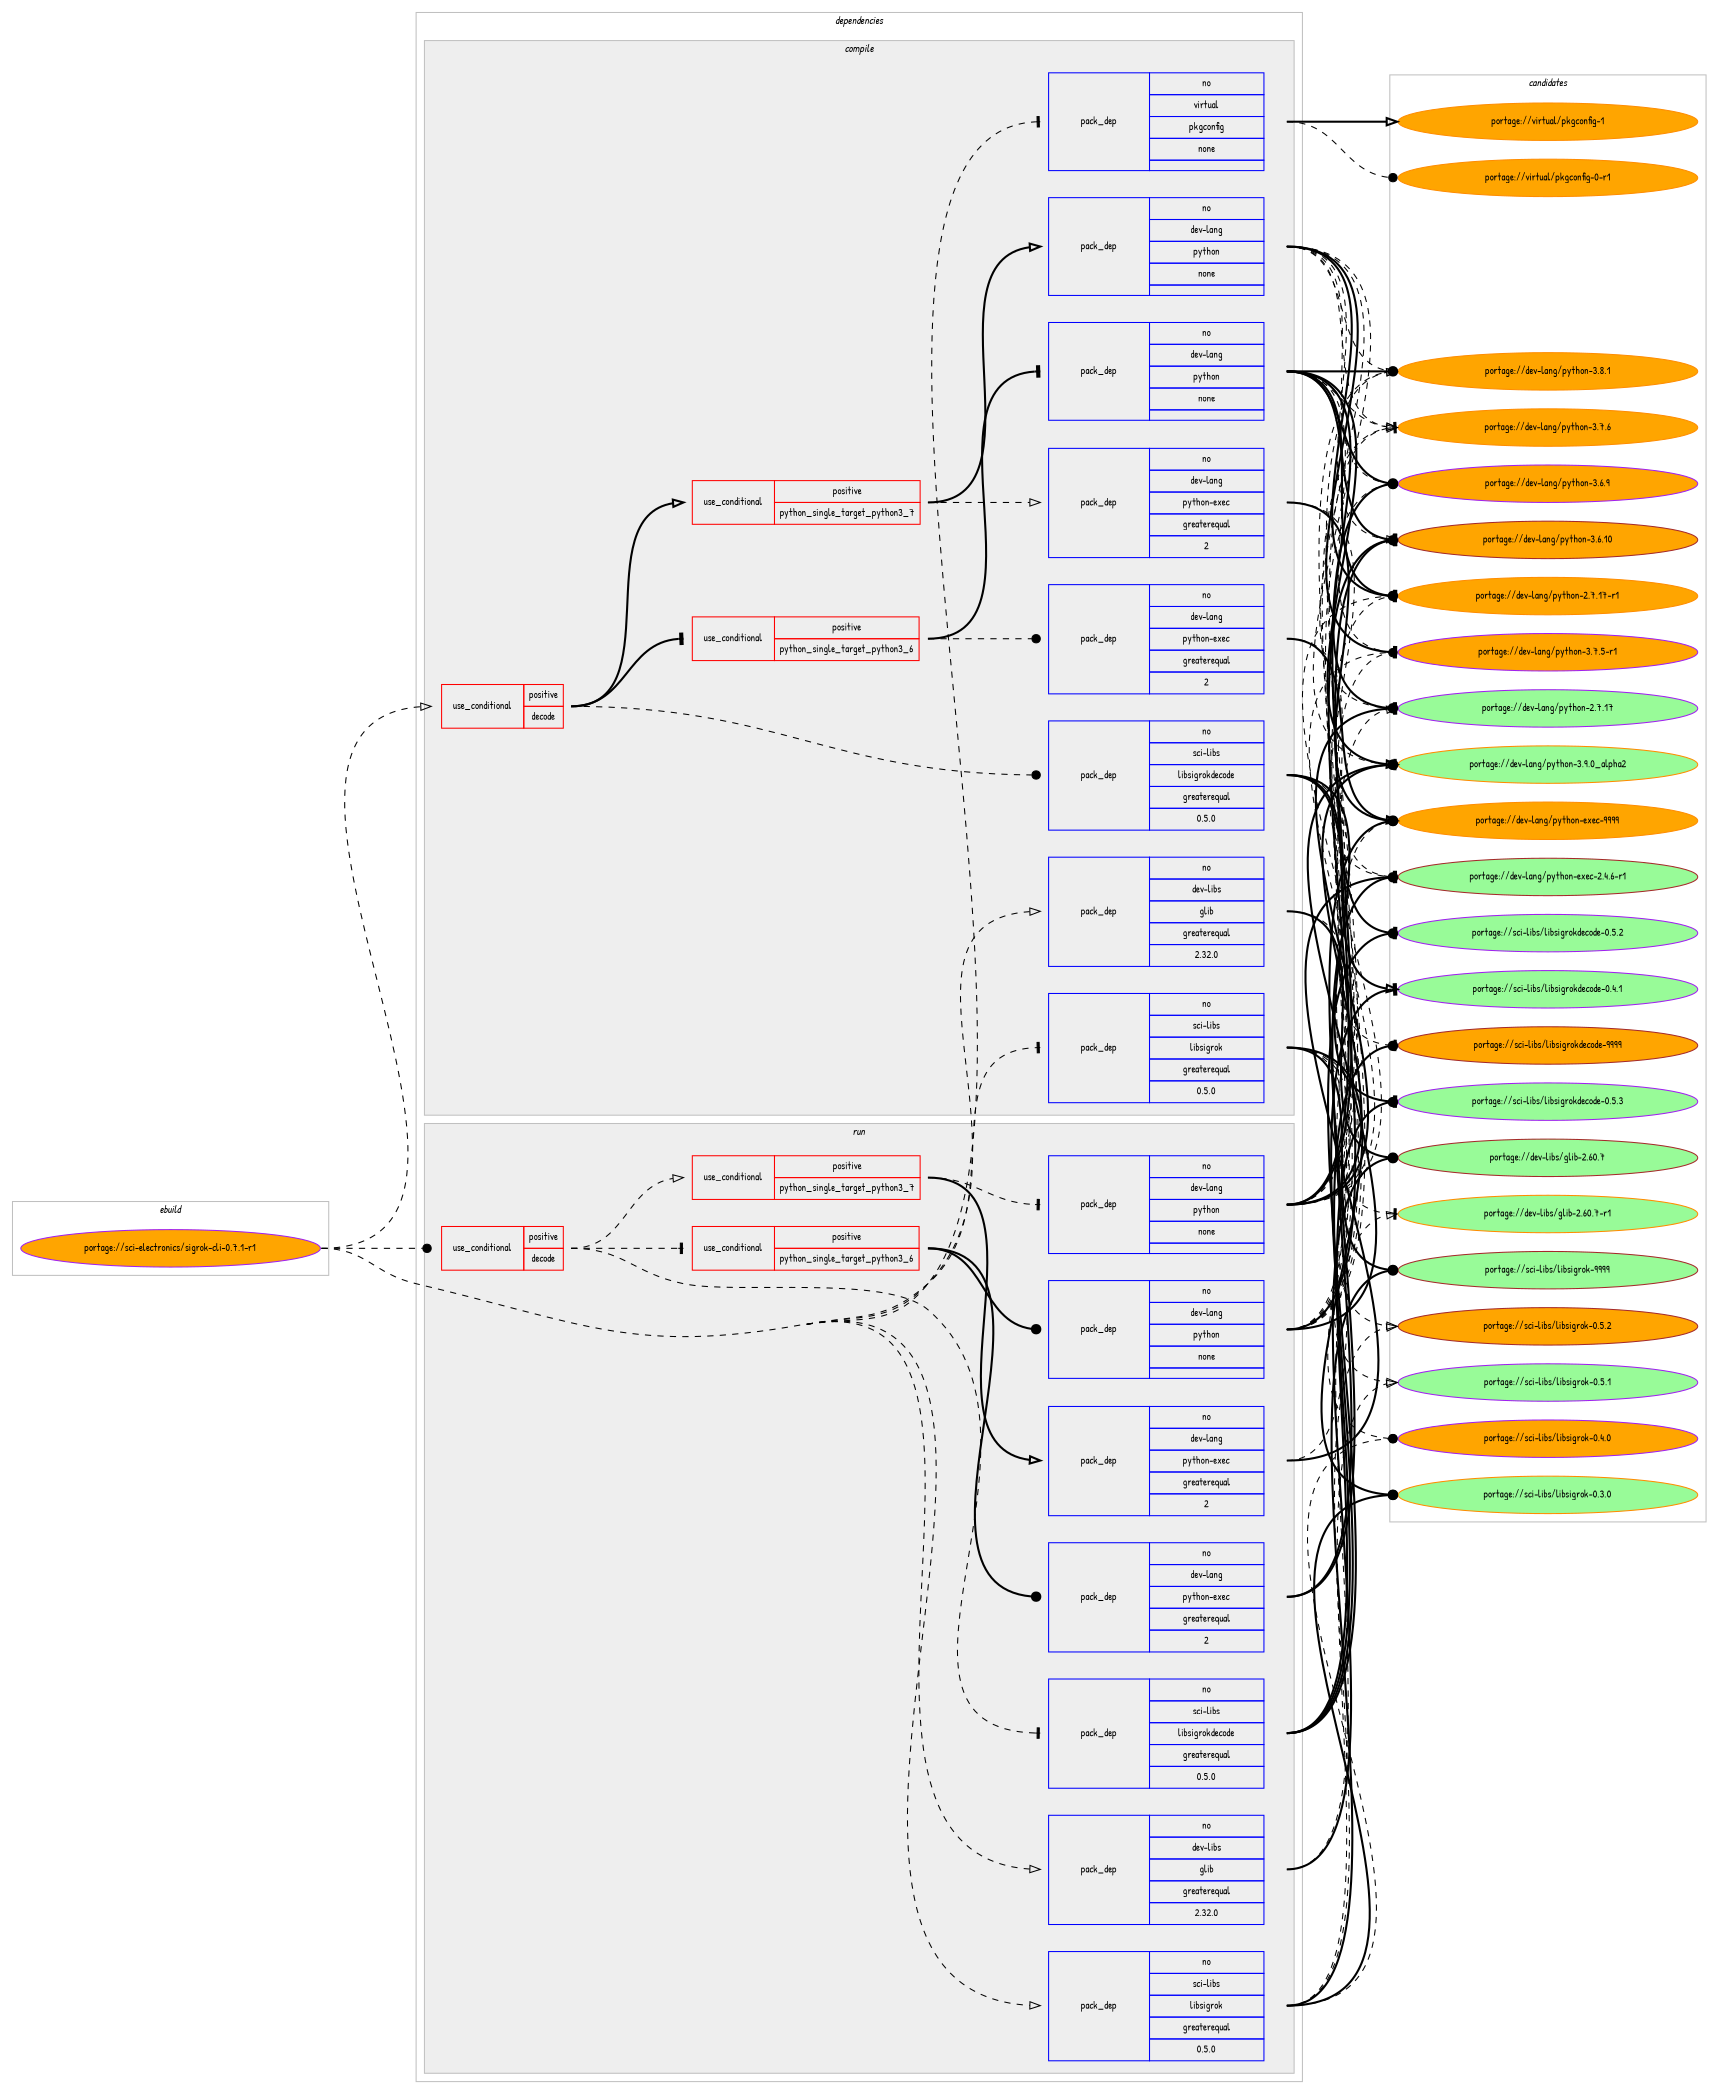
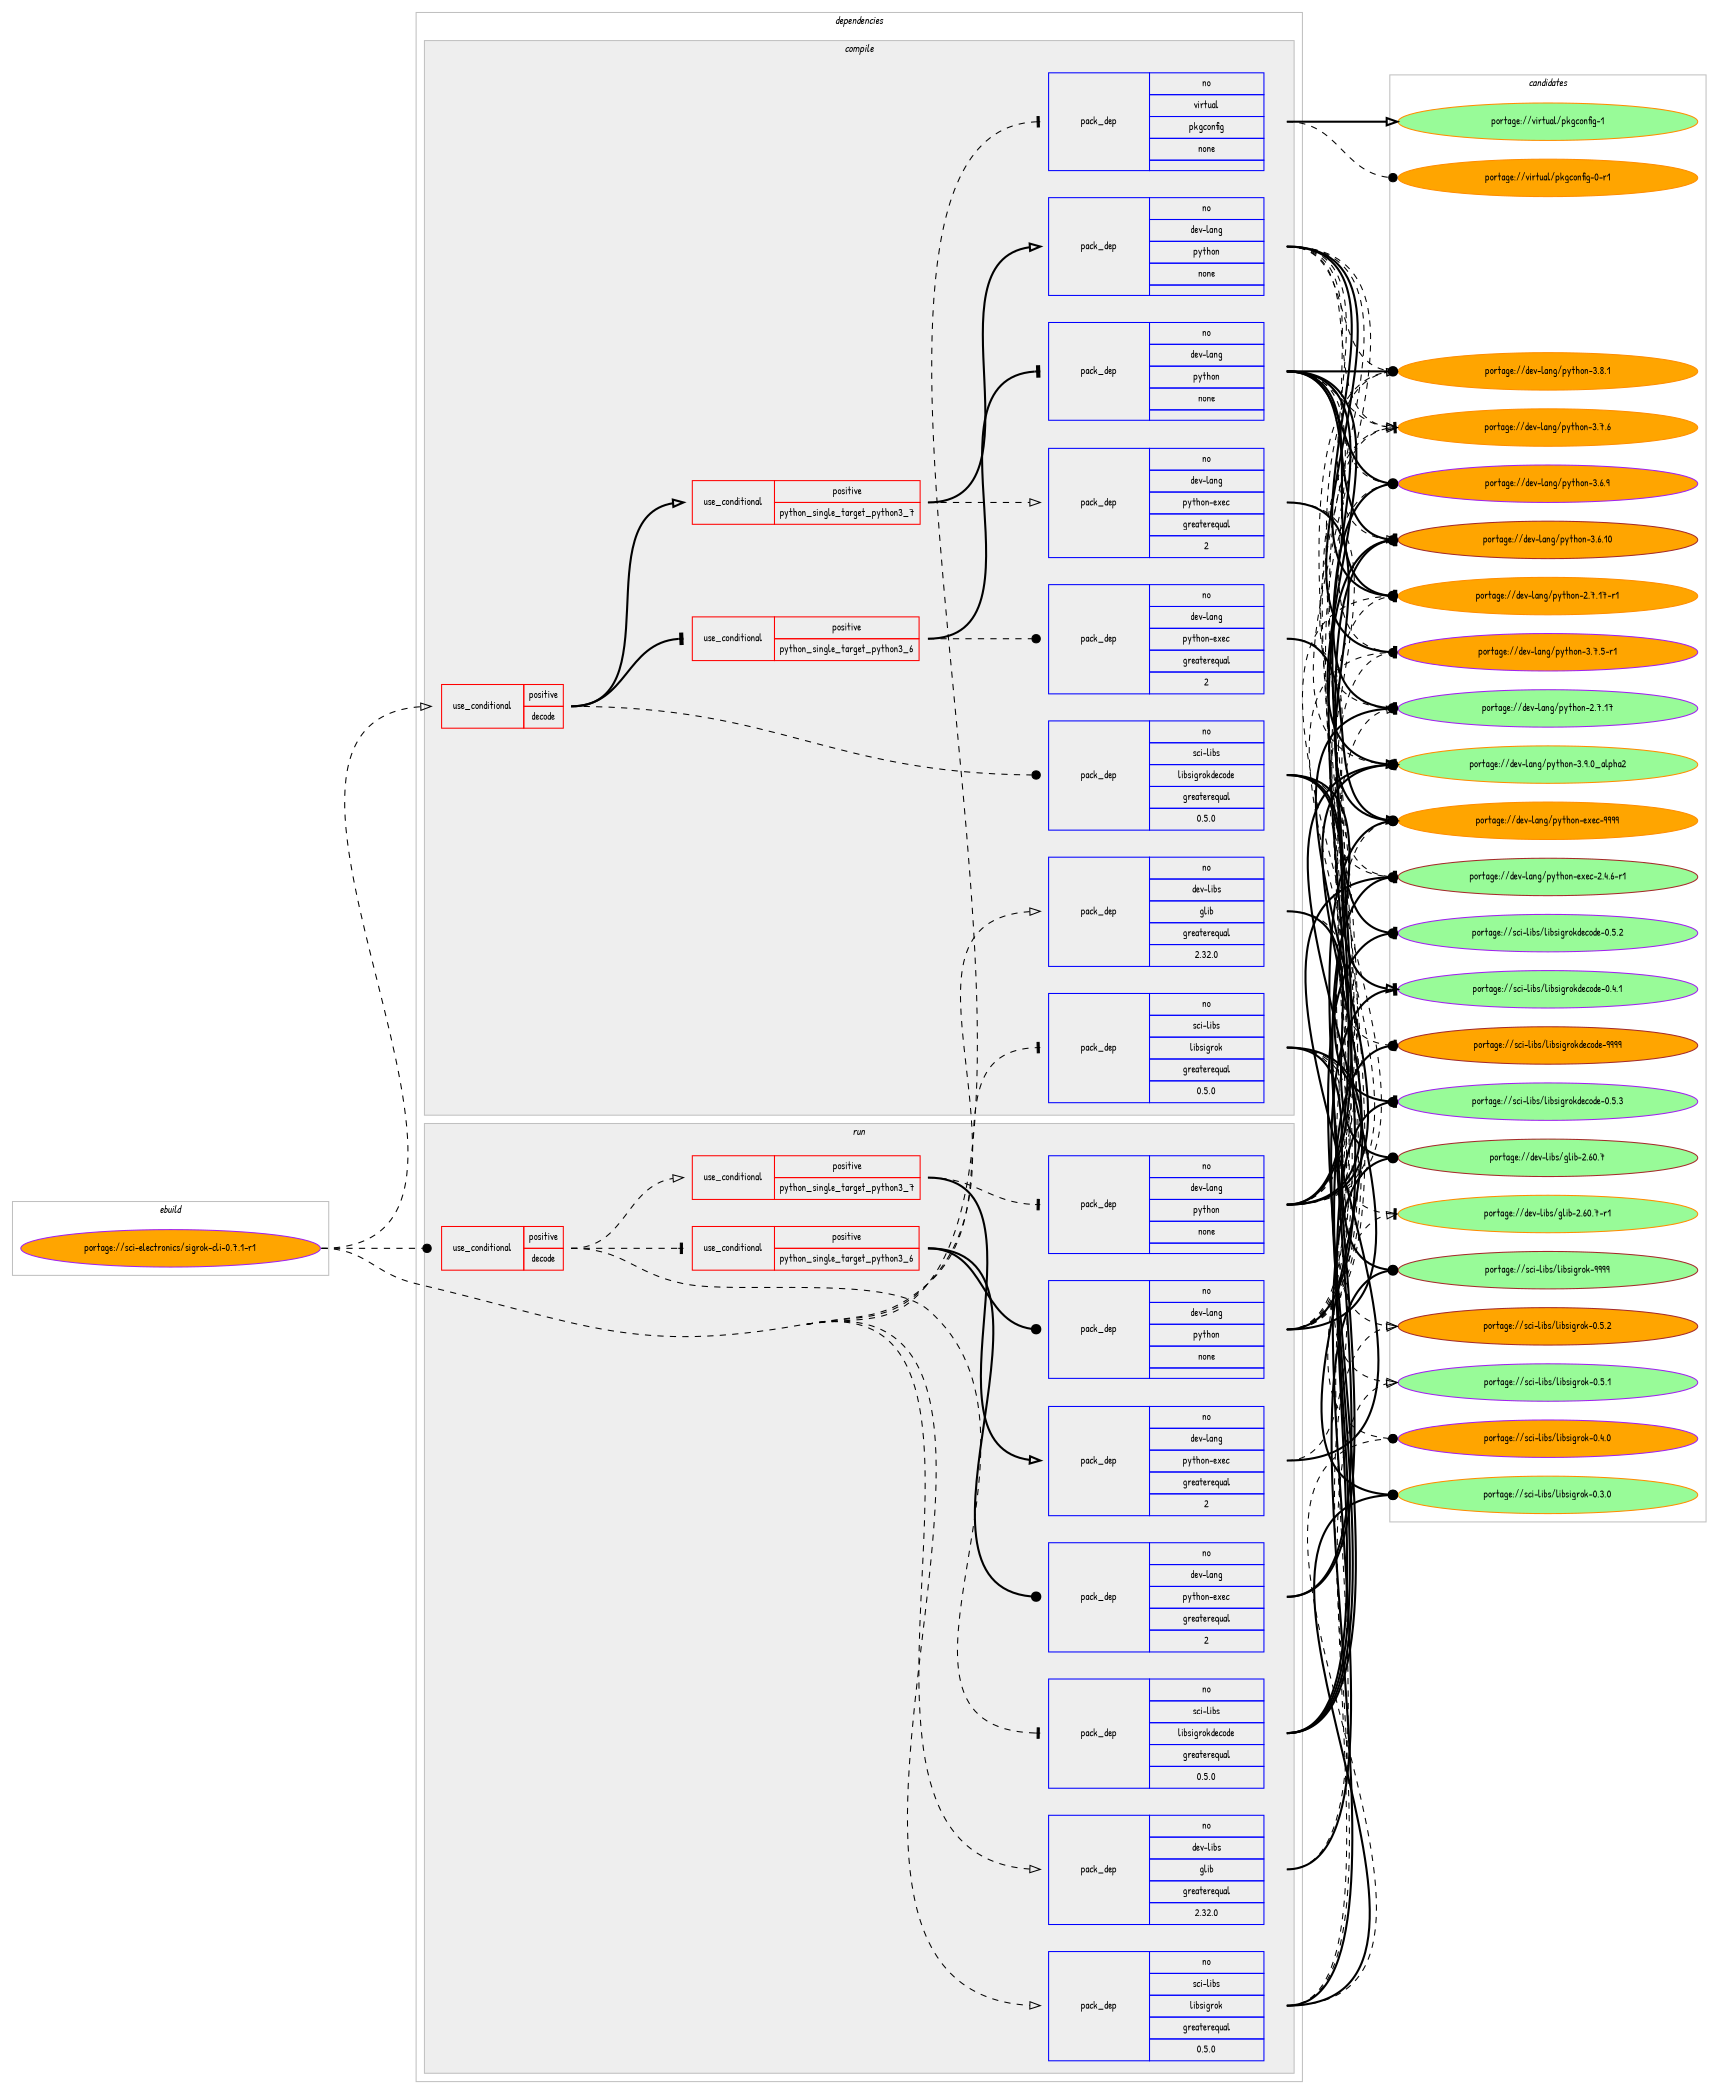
(1548, 122) -> (1548, 122)
